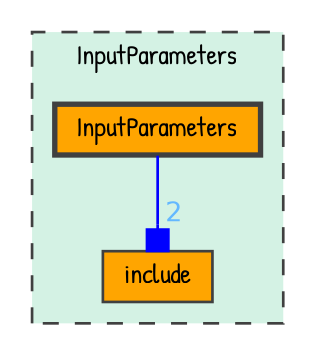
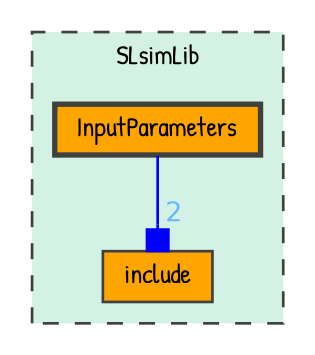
(158, 57) -> (158, 57)
